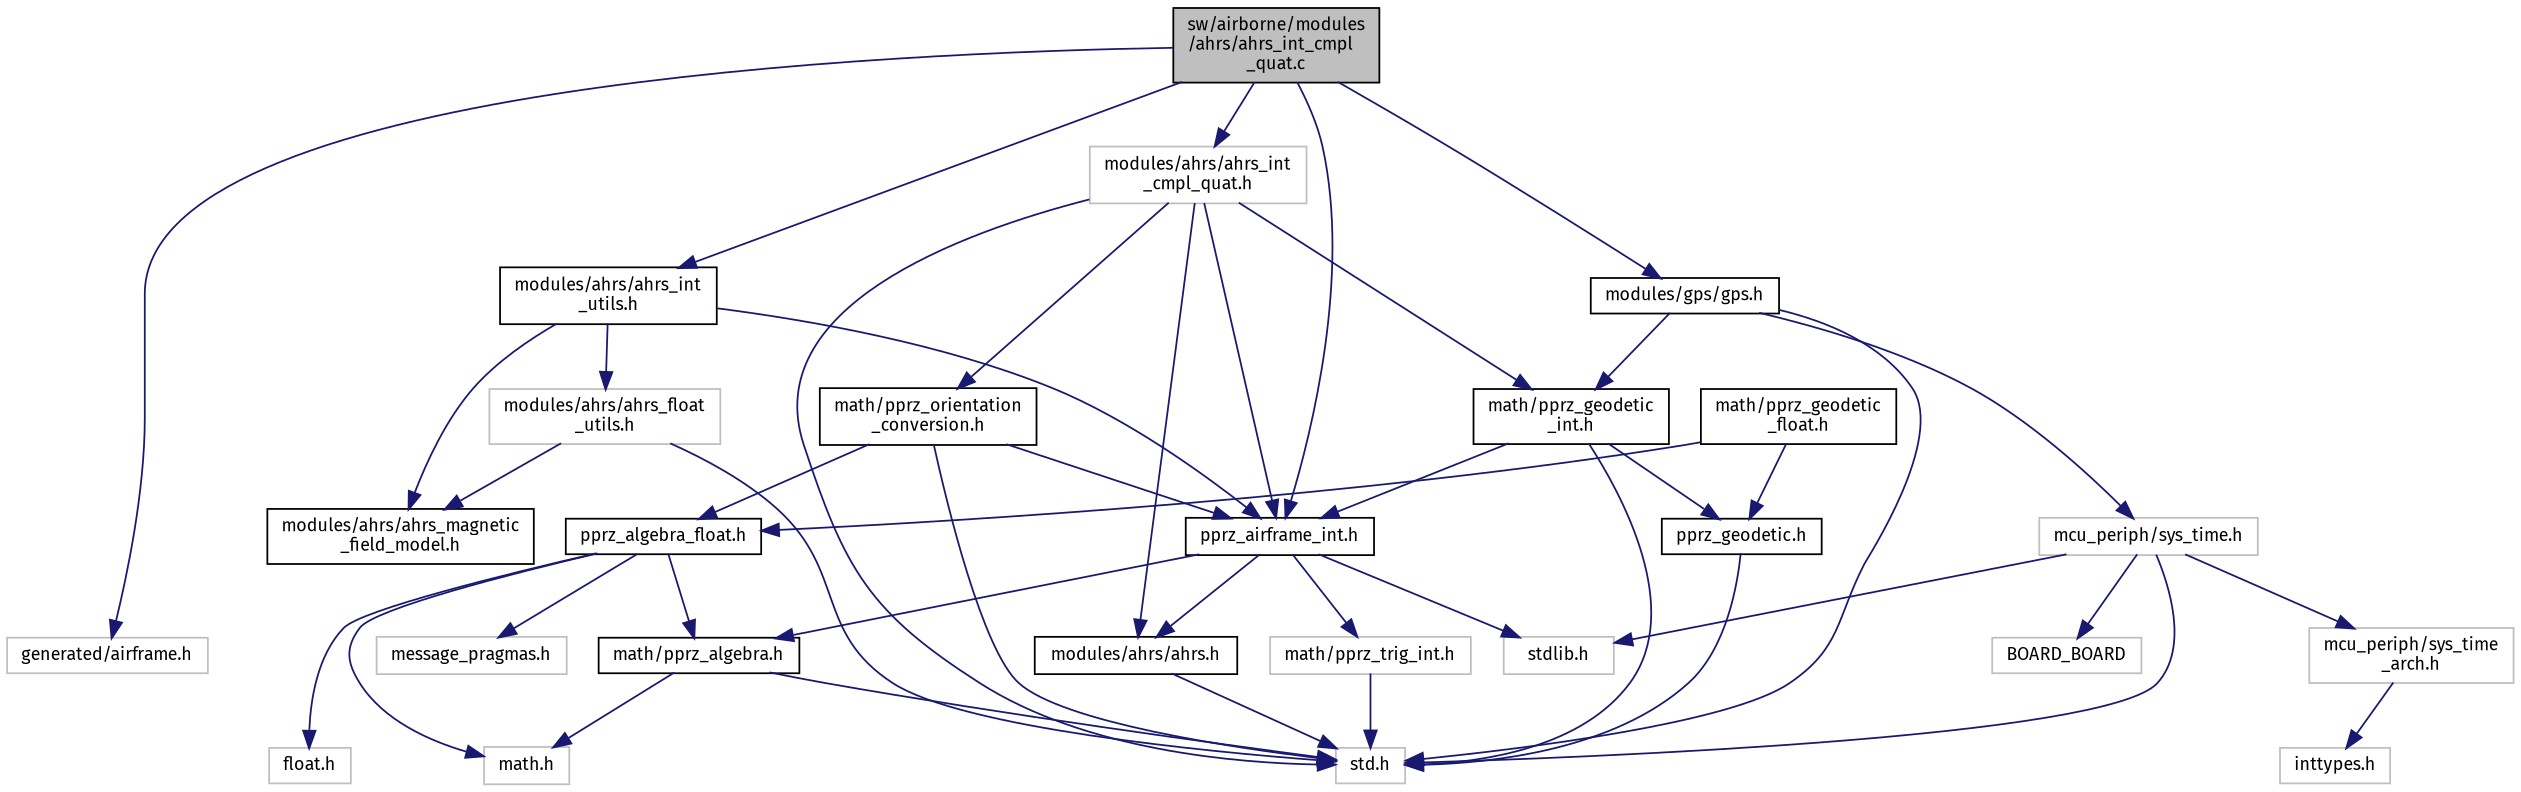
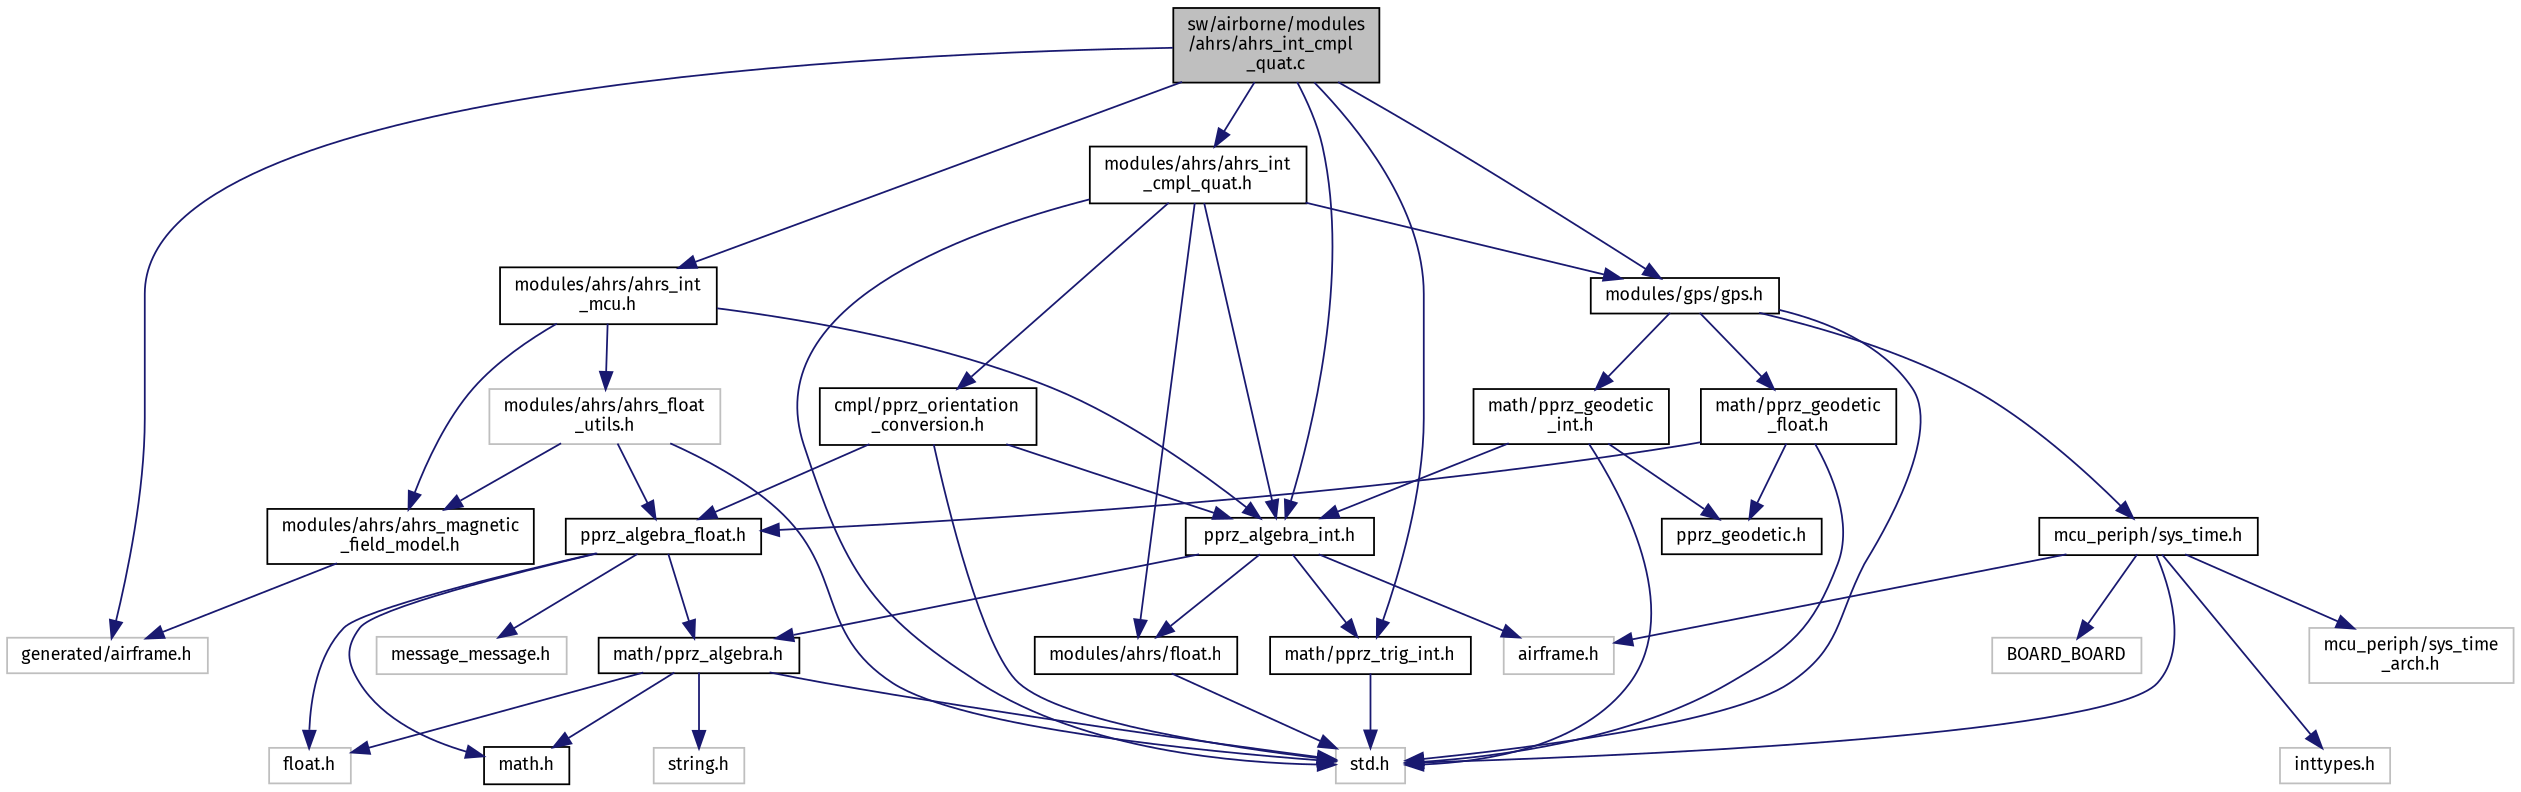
(1198, 175) -> (1198, 175)
(1378, 291) -> (1455, 239)
(608, 296) -> (608, 296)
none -> (1424, 338)
none -> (1731, 345)
(928, 417) -> (928, 417)
none -> (633, 473)
(1280, 536) -> (1280, 536)
(2149, 536) -> (2149, 536)
none -> (250, 598)
(472, 655) -> (472, 655)
(1136, 655) -> (1136, 655)
(1370, 655) -> (1370, 655)
(1559, 655) -> (1559, 655)
(2375, 708) -> (2236, 644)
none -> (506, 710)
(1639, 716) -> (1718, 689)
(527, 766) -> (527, 766)
none -> (699, 766)
